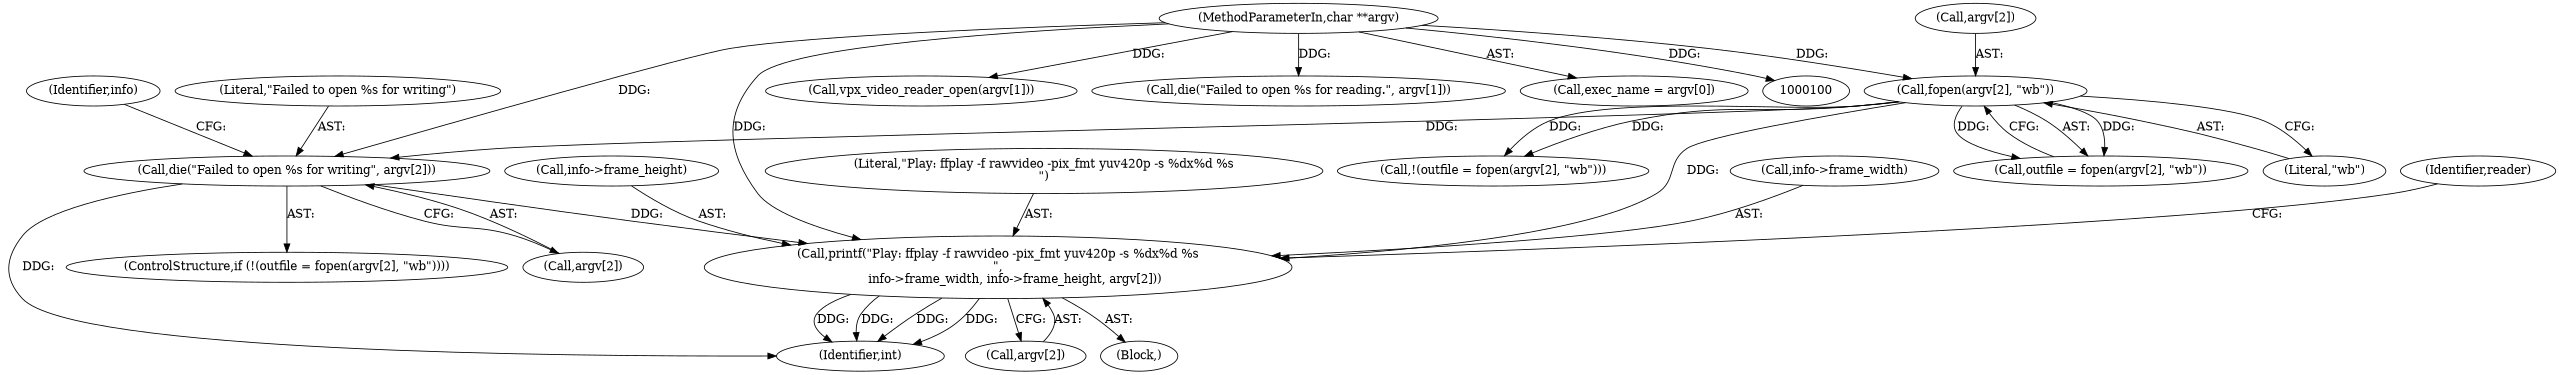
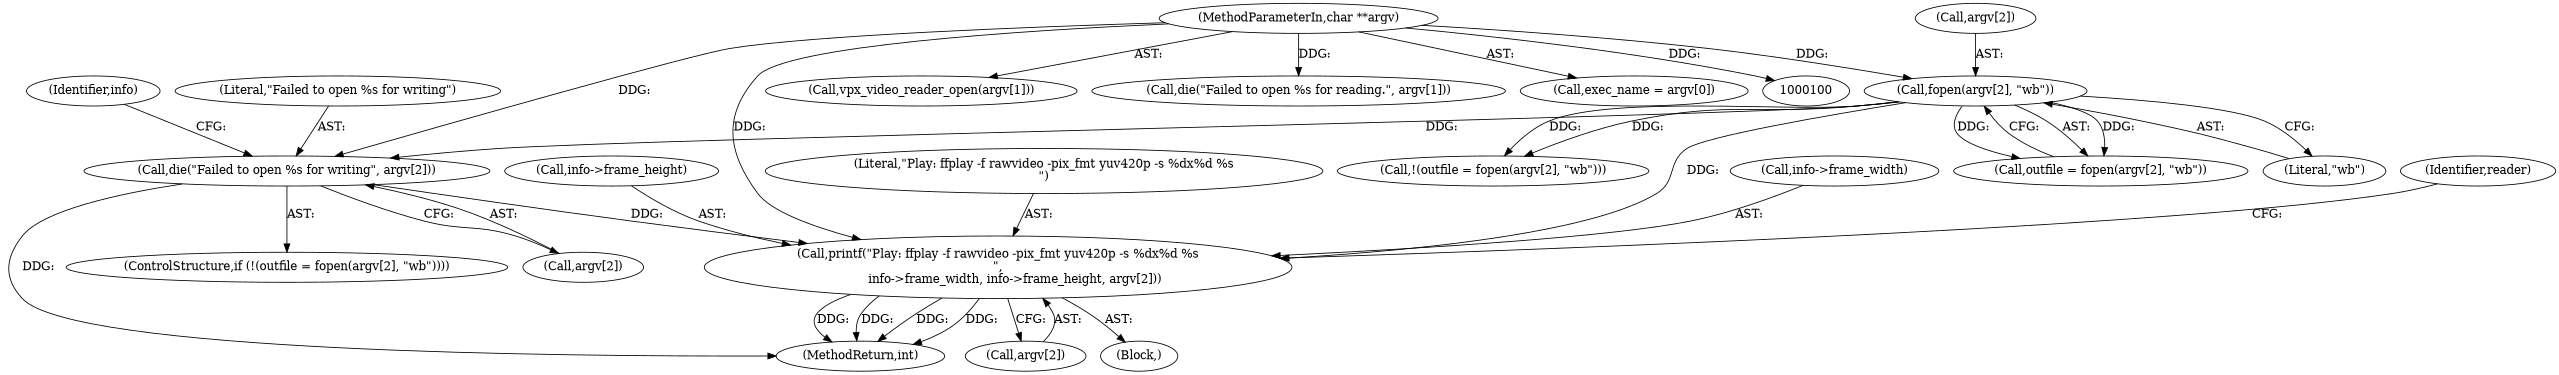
(1150, 55) -> (1150, 55)
(860, 356) -> (860, 356)
